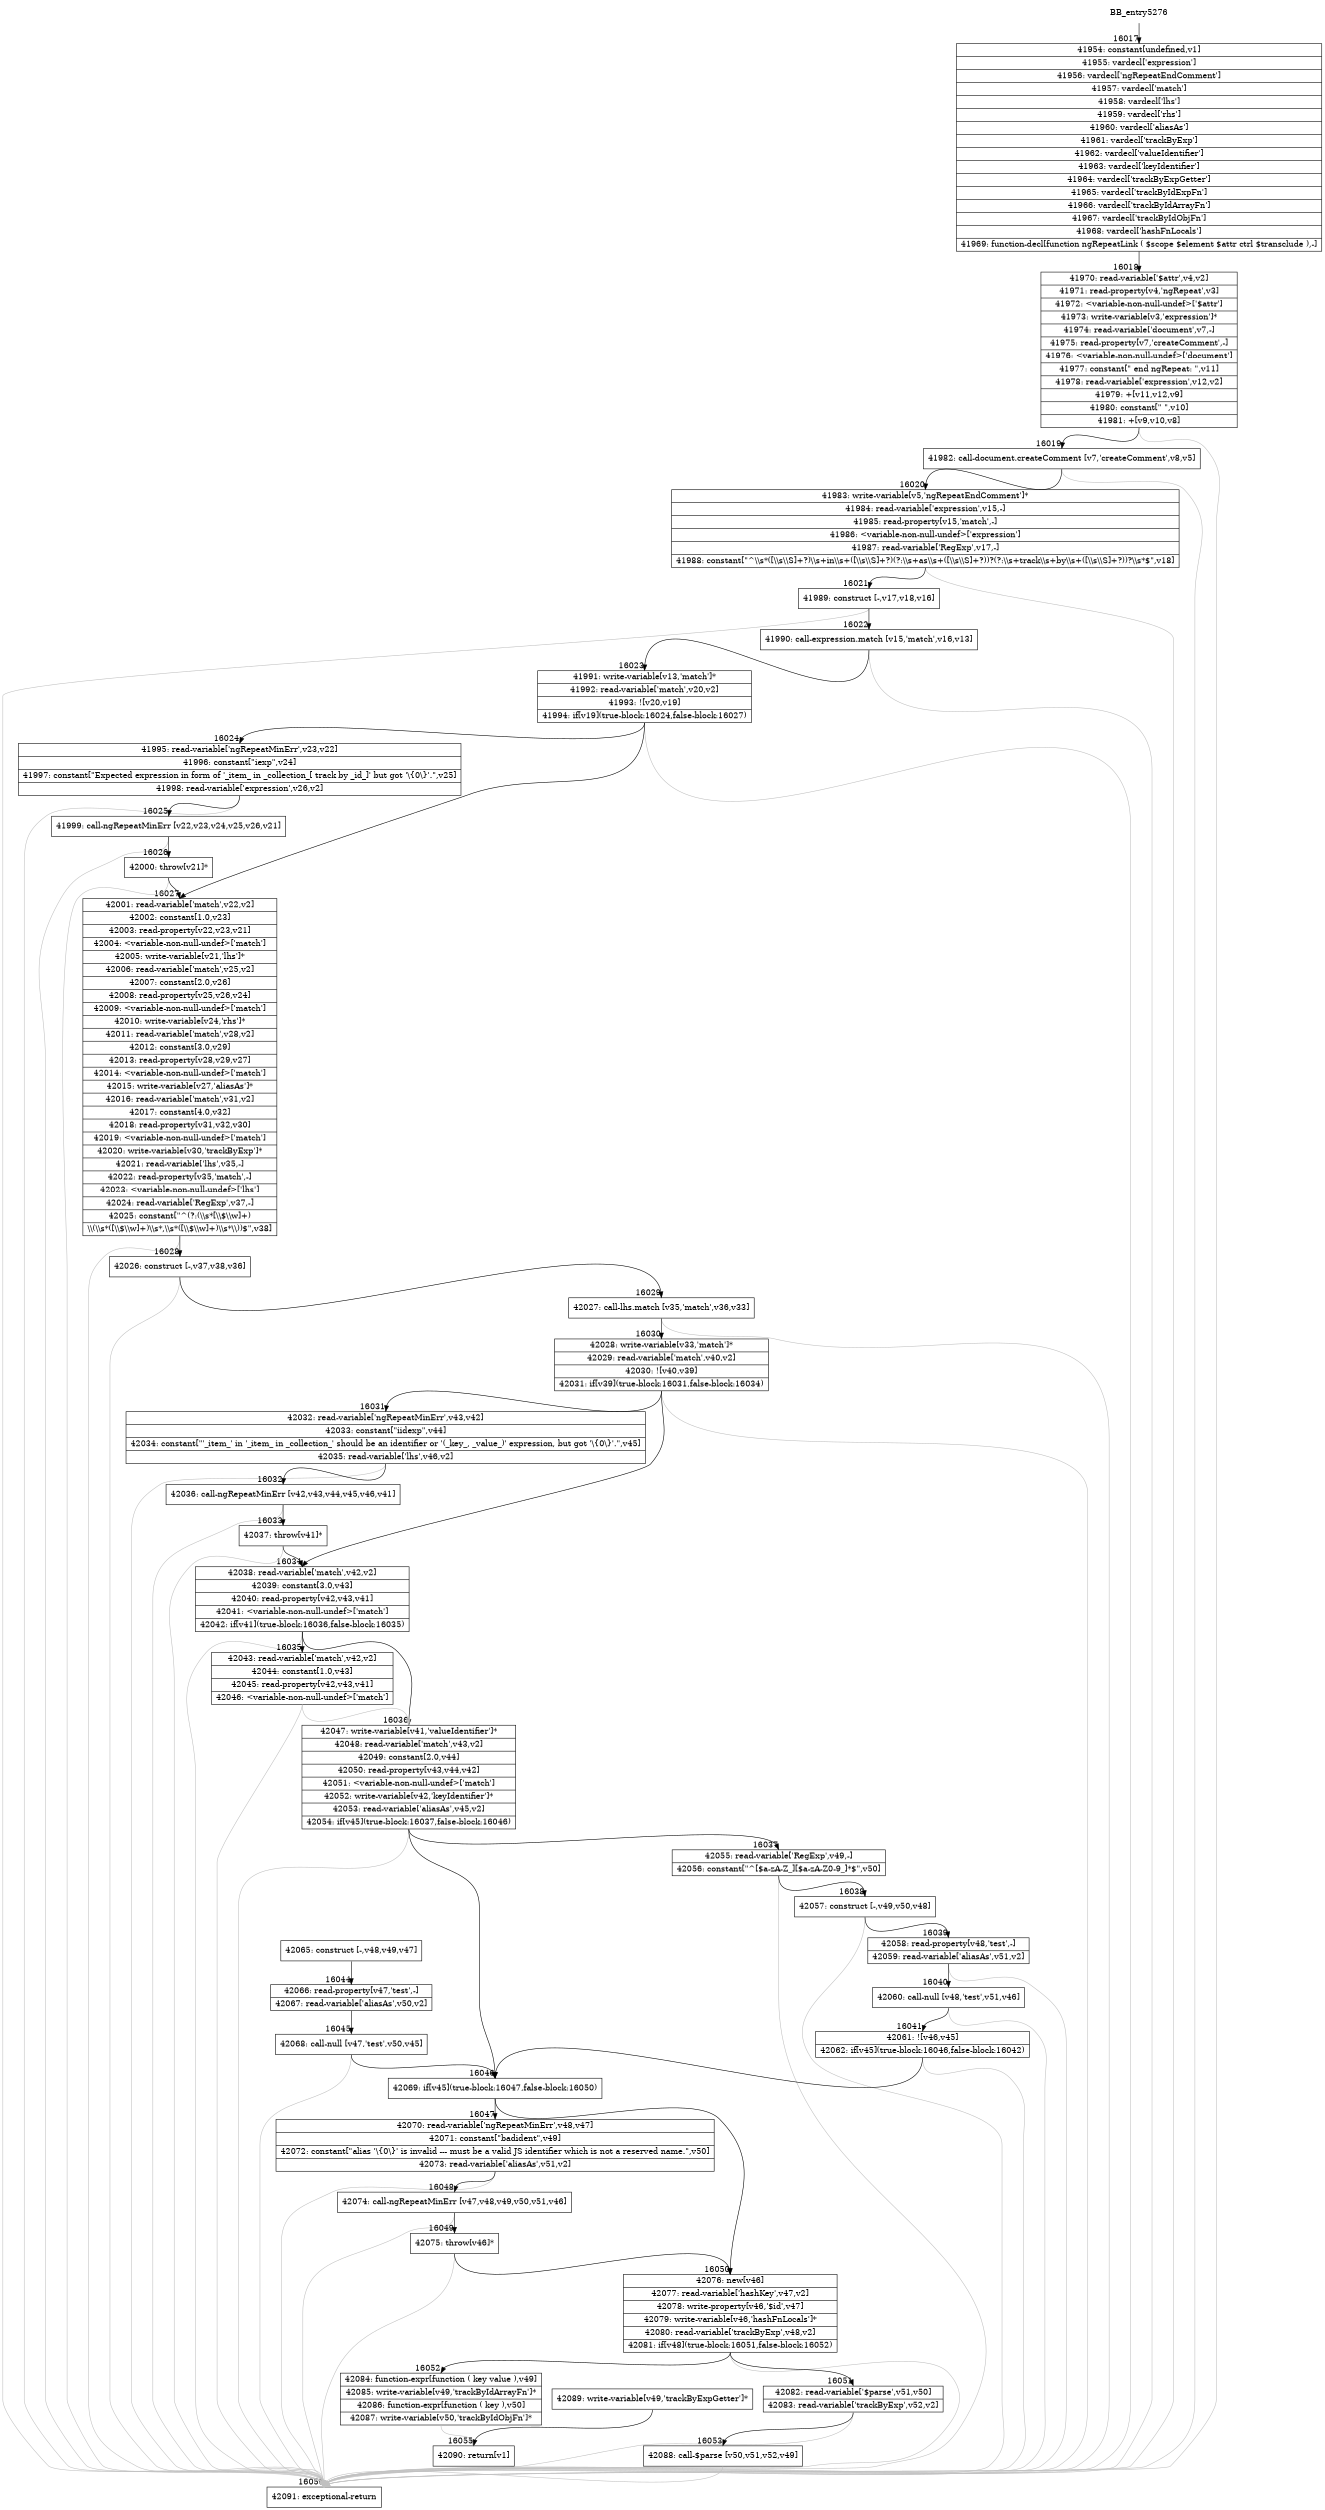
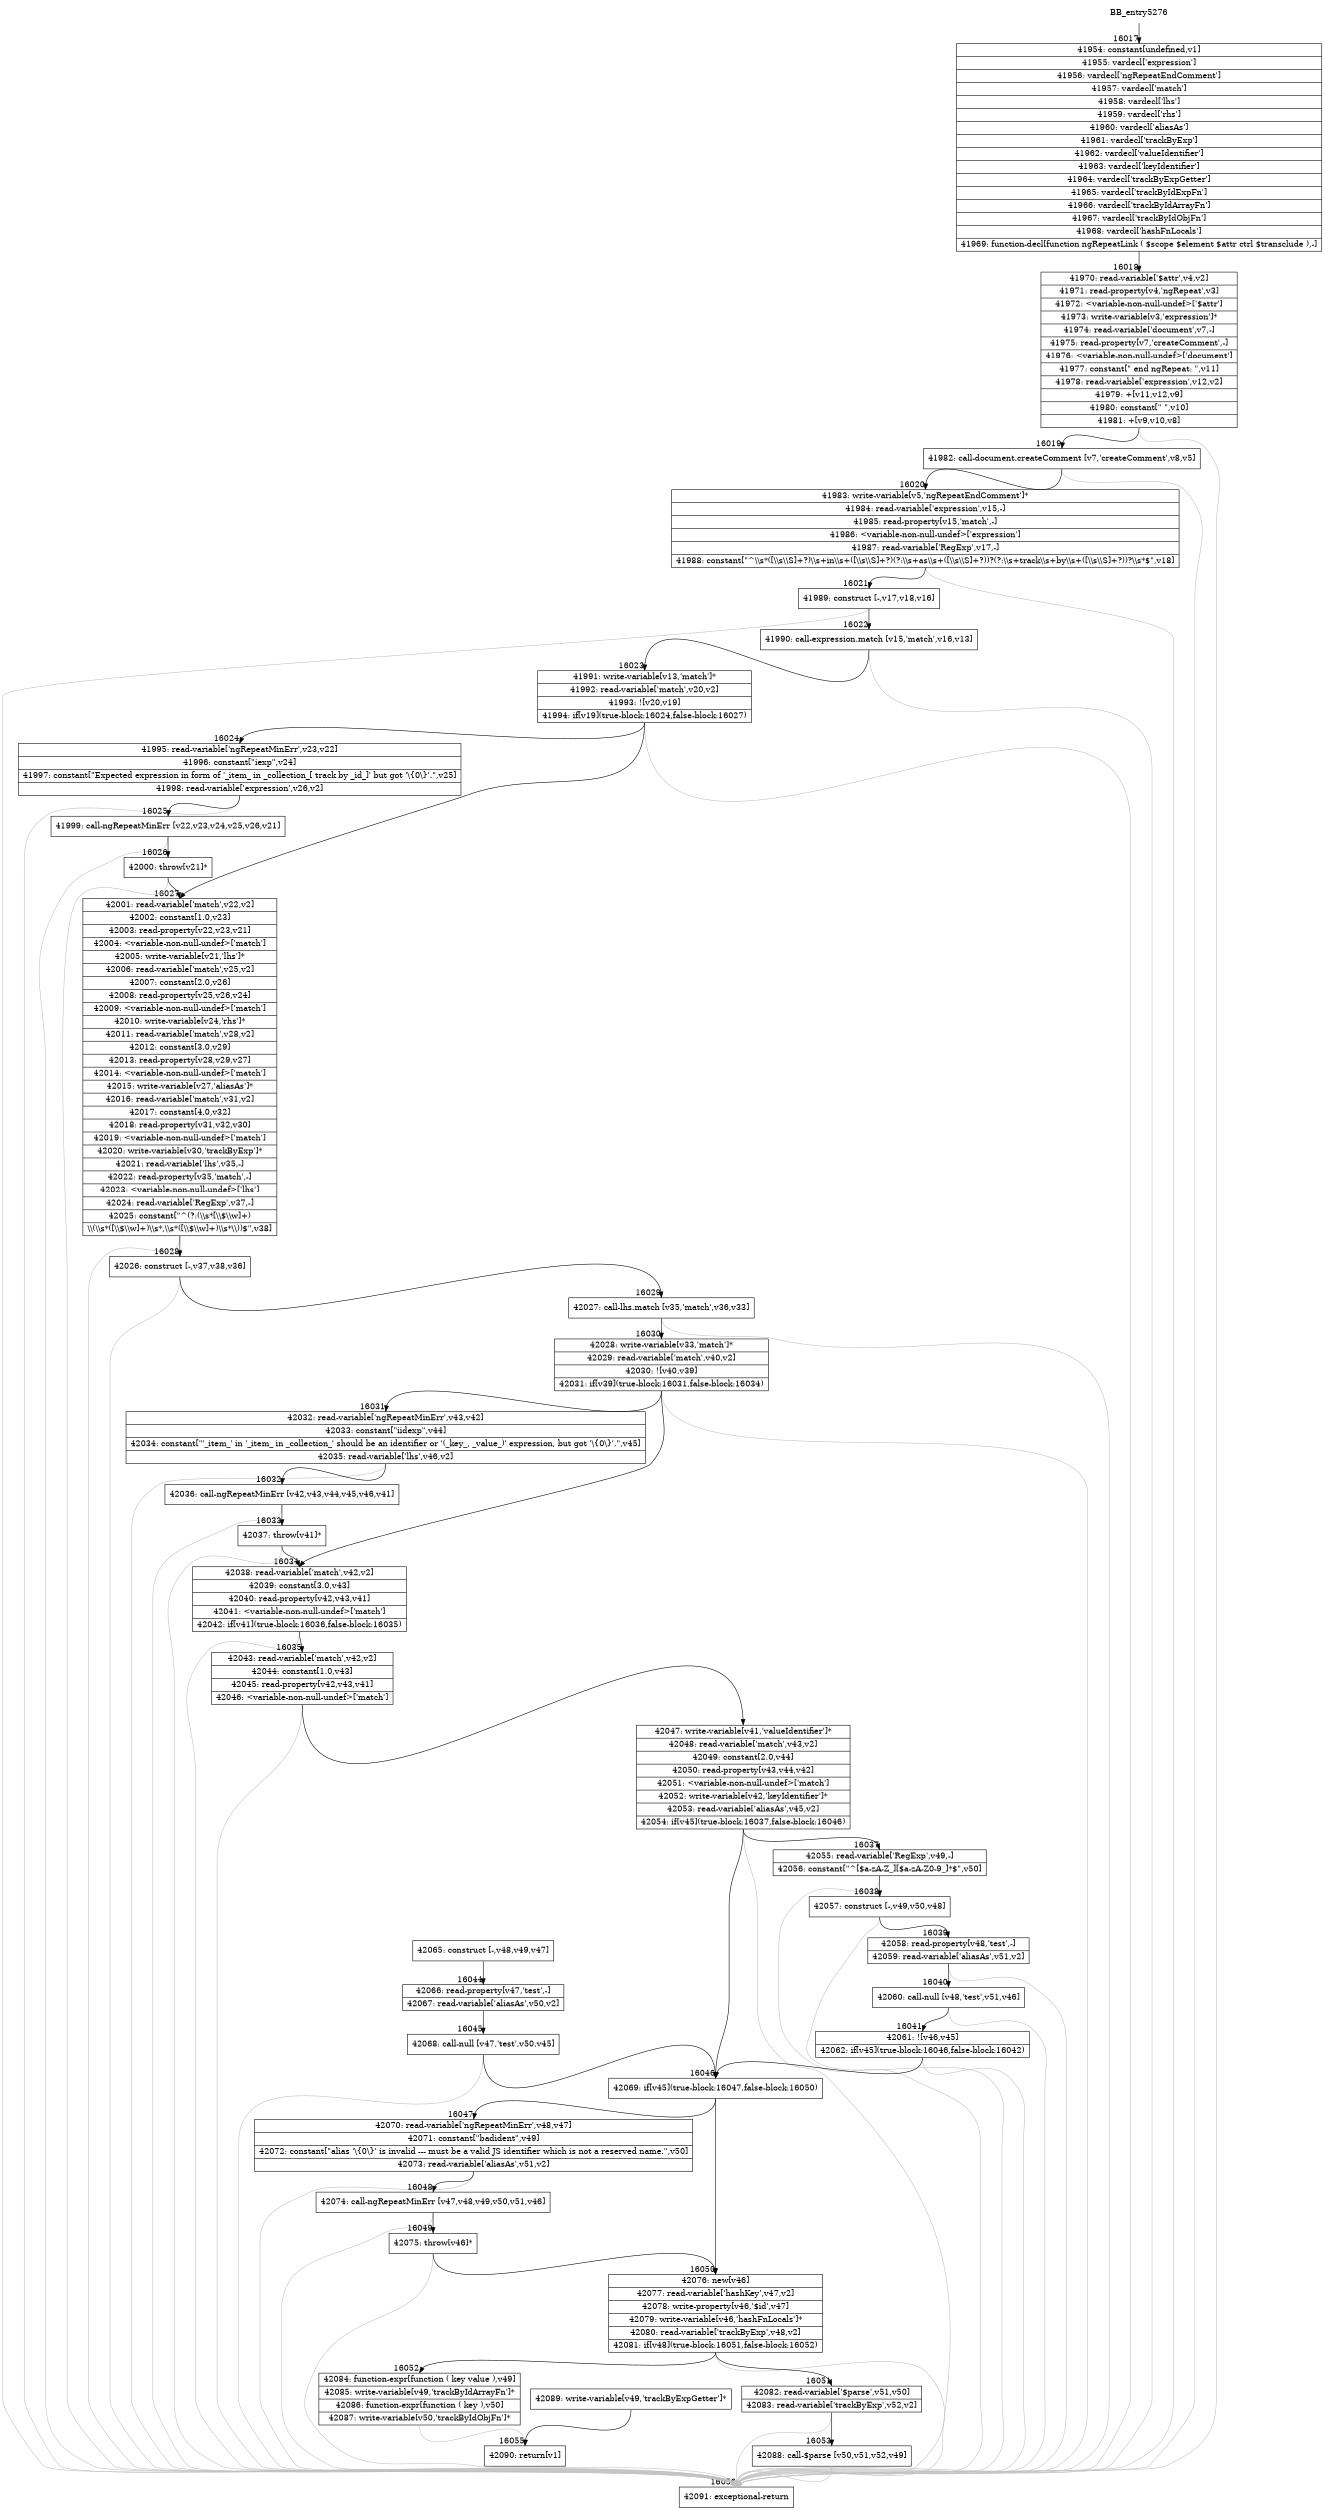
(381, 1643) -> none
(353, 1716) -> (520, 1716)
